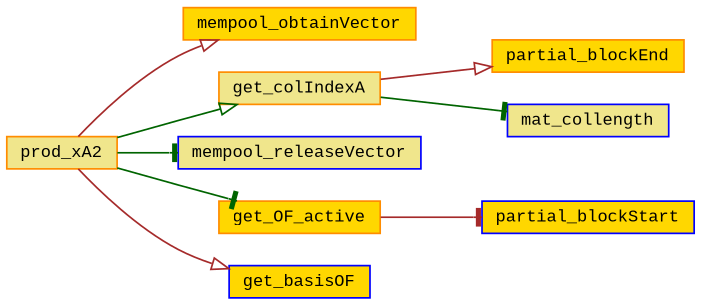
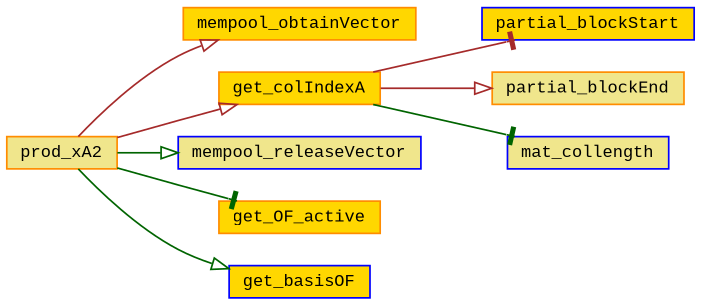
(588, 56) -> (588, 88)
(300, 88) -> (300, 88)
(169, 123) -> (169, 123)
(143, 153) -> (139, 153)
(427, 217) -> (440, 57)
(140, 224) -> (140, 224)
